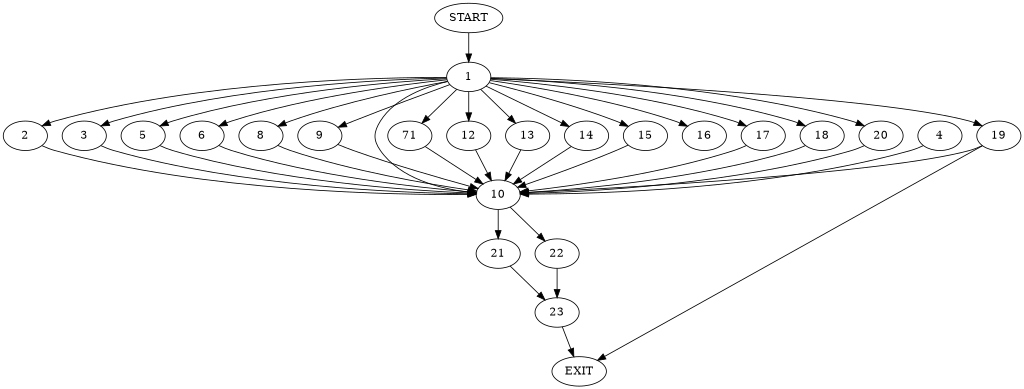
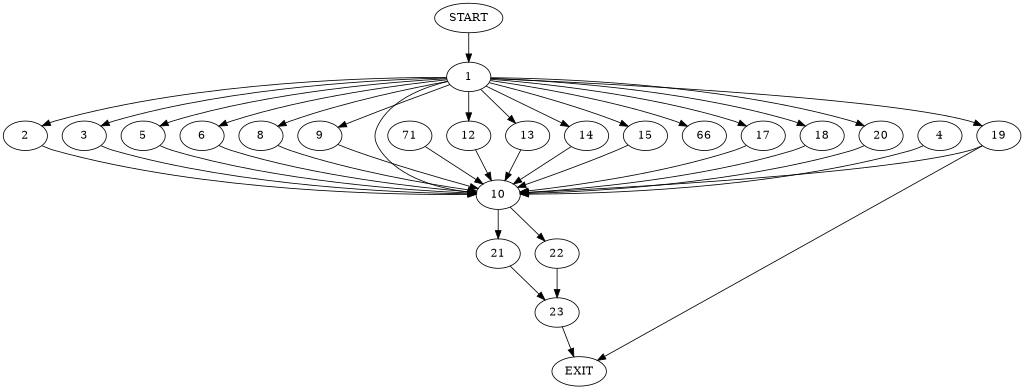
(442, 103) -> none
(704, 136) -> (704, 136)
